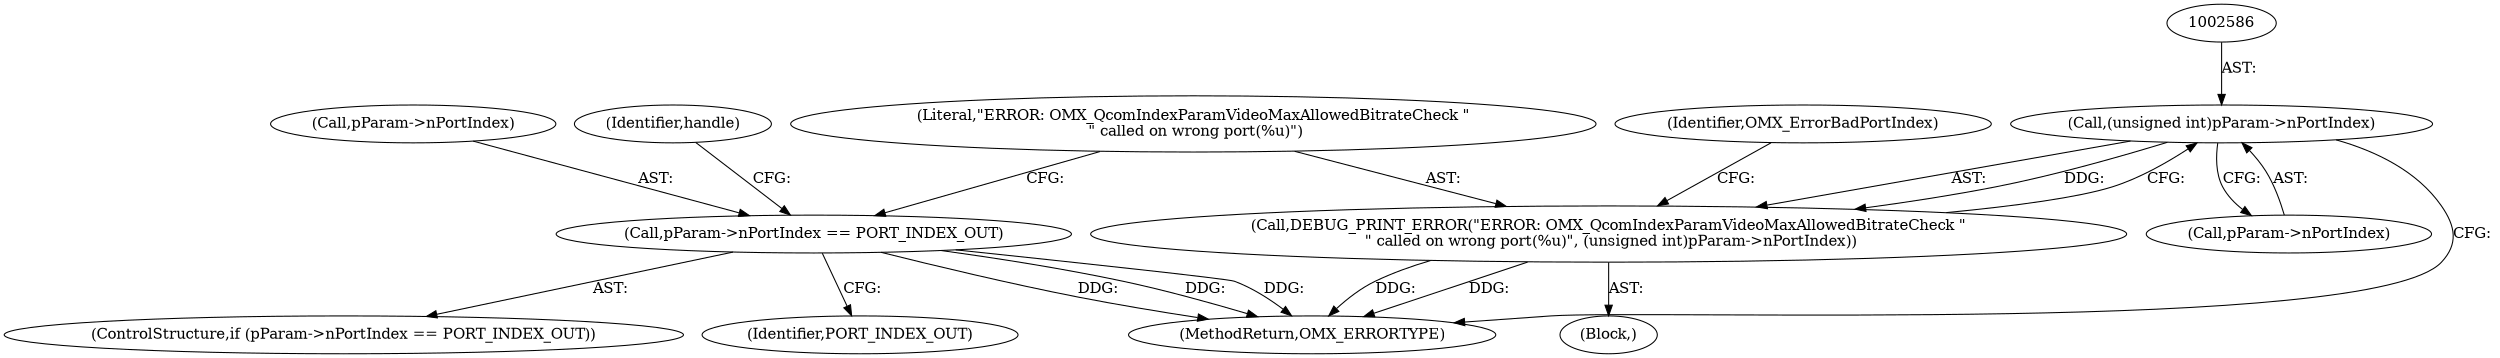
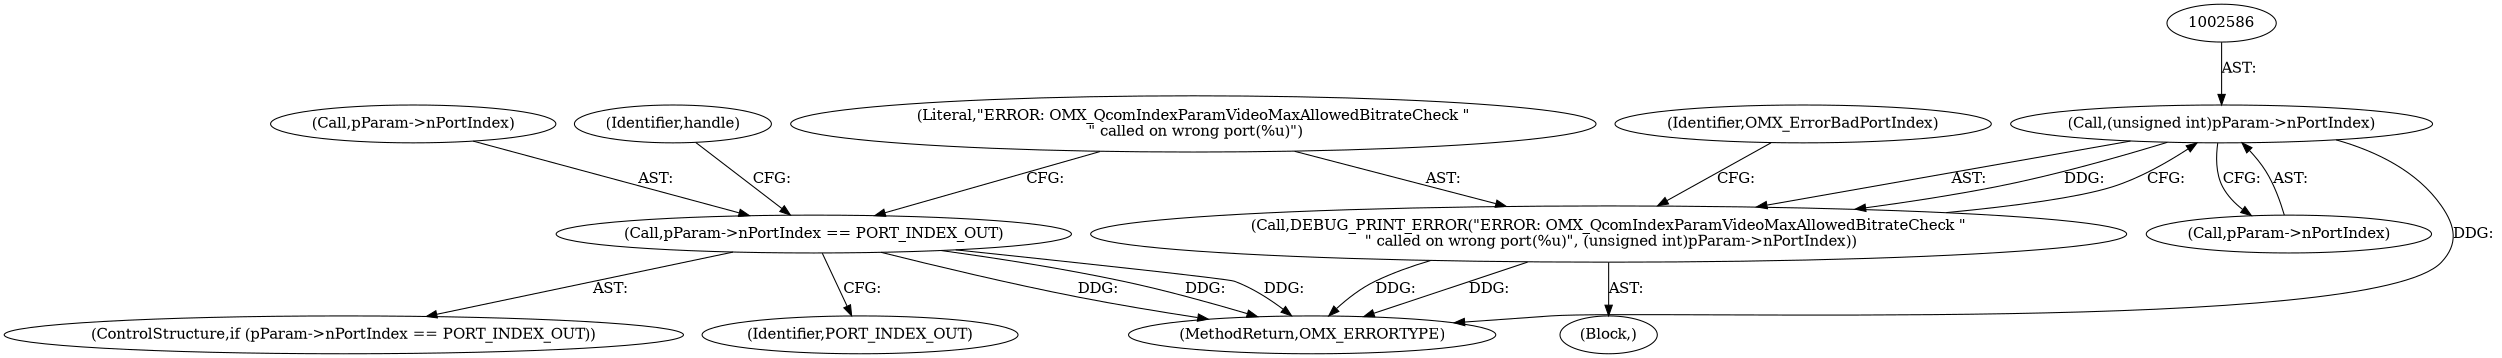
(2474, 234) -> (2475, 234)
